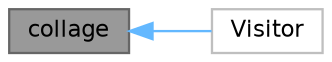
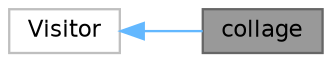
(182, 31) -> (173, 31)
